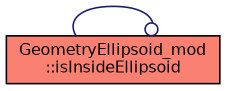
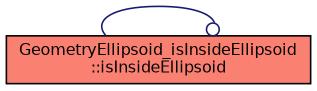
(113, 60) -> (159, 60)
